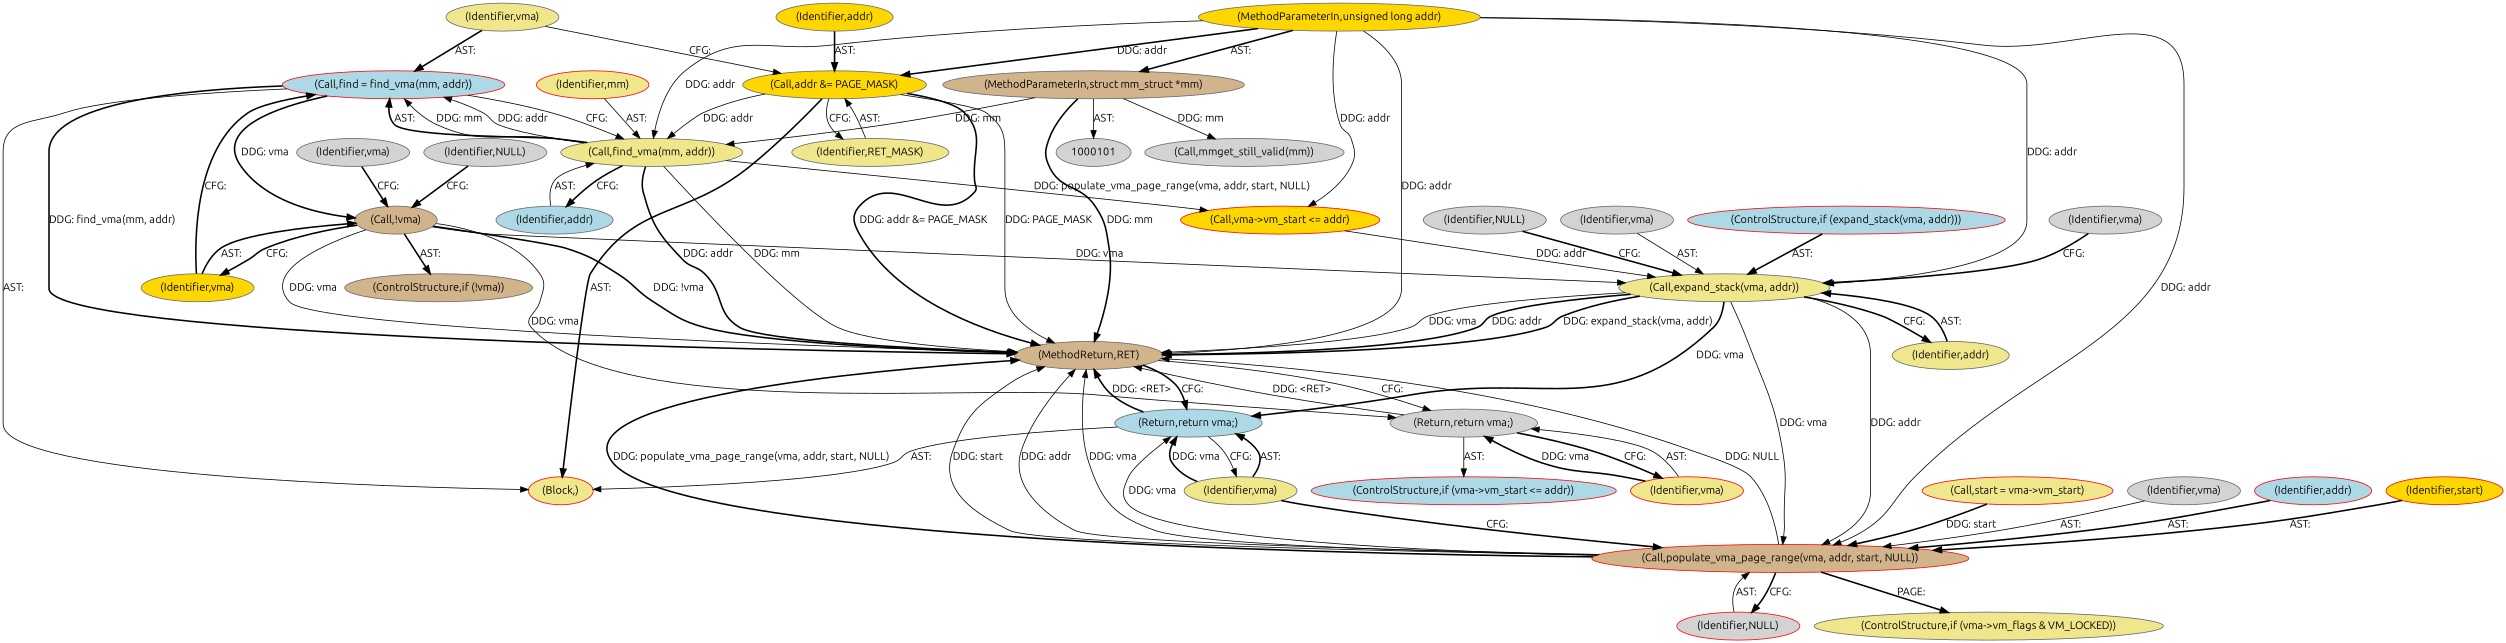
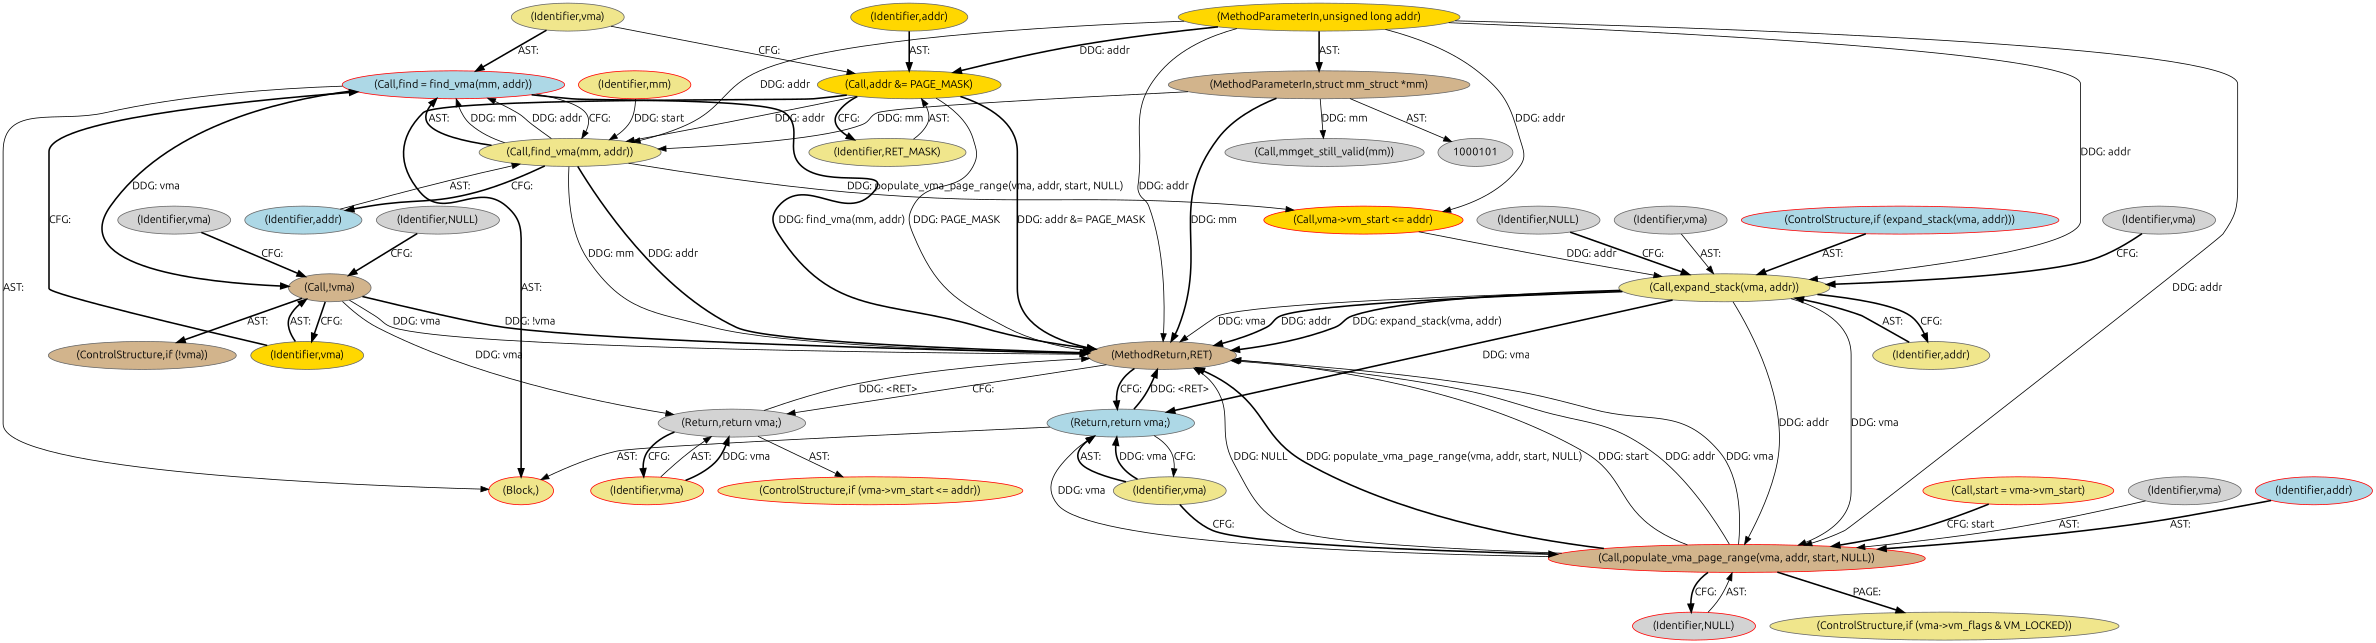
(827, 118) -> (837, 114)
(638, 119) -> (659, 119)
(1025, 257) -> none
(1464, 491) -> (870, 491)
(2445, 491) -> none
(1971, 525) -> (1970, 525)
